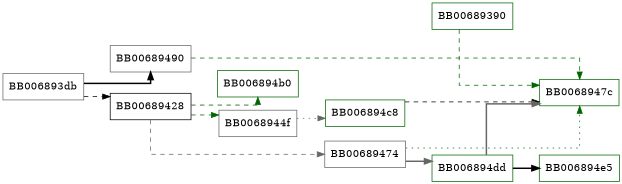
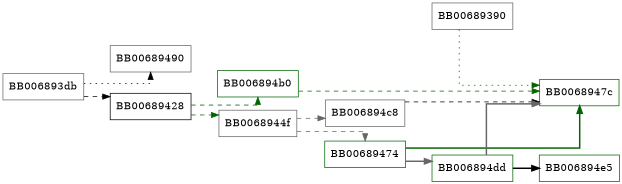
(472, 16) -> (472, 16)
(392, 58) -> (415, 91)
(119, 83) -> (119, 83)
(468, 85) -> (468, 85)
(365, 113) -> (365, 113)
(307, 118) -> (307, 118)
(510, 148) -> (510, 148)
(217, 154) -> (332, 132)
(365, 154) -> (365, 154)
